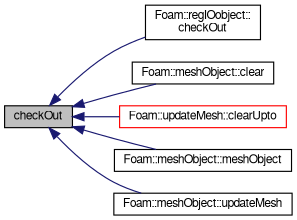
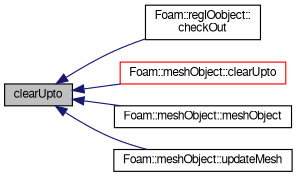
(203, 73) -> none
(39, 117) -> (39, 95)
(203, 117) -> (203, 73)
